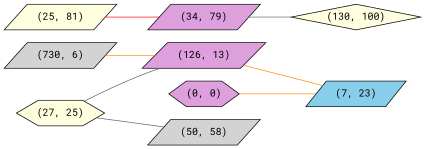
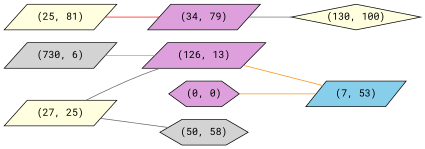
(356, 94) -> (356, 94)
(61, 113) -> (61, 113)
(204, 132) -> (204, 132)
